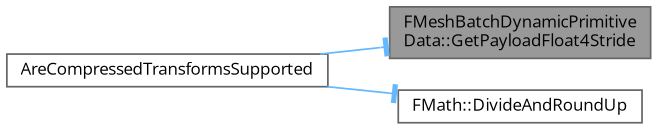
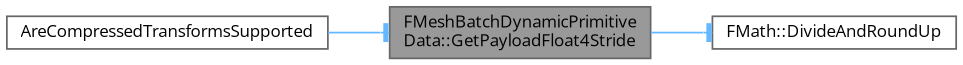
(358, 90) -> (677, 33)
